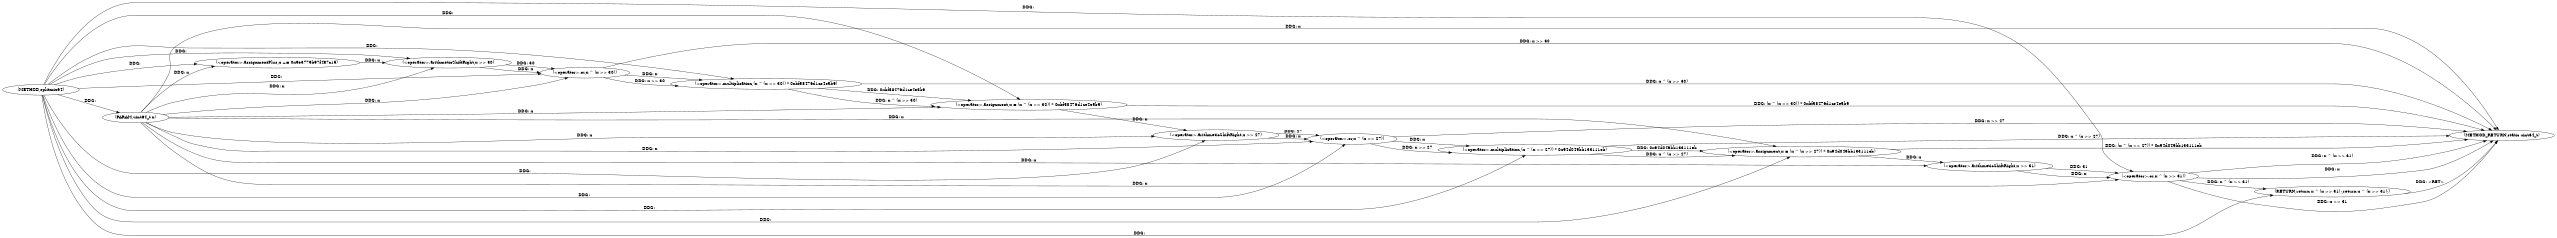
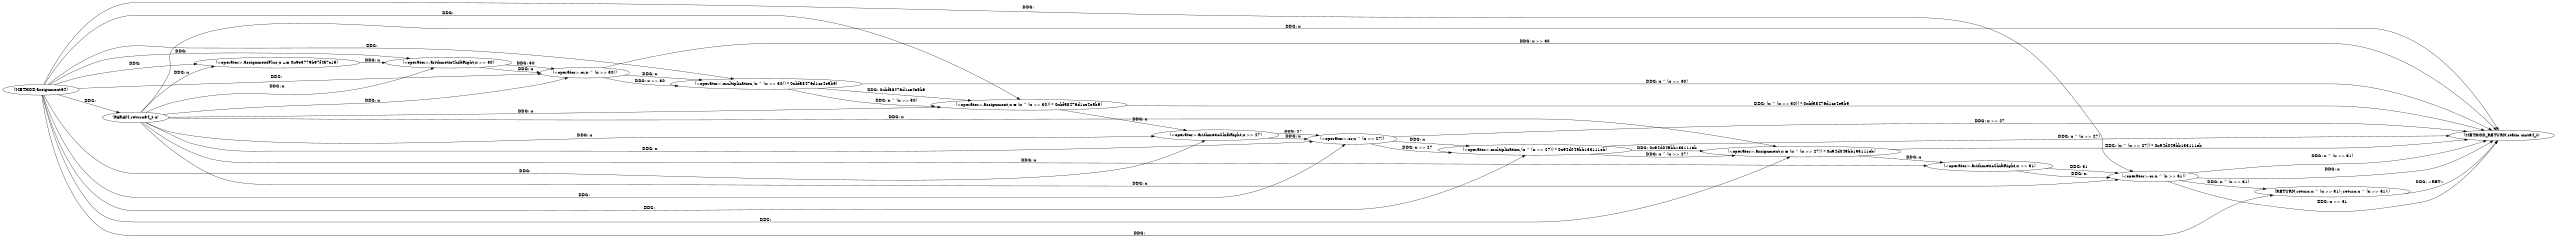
(41, 90) -> (41, 90)
(136, 117) -> (136, 117)
